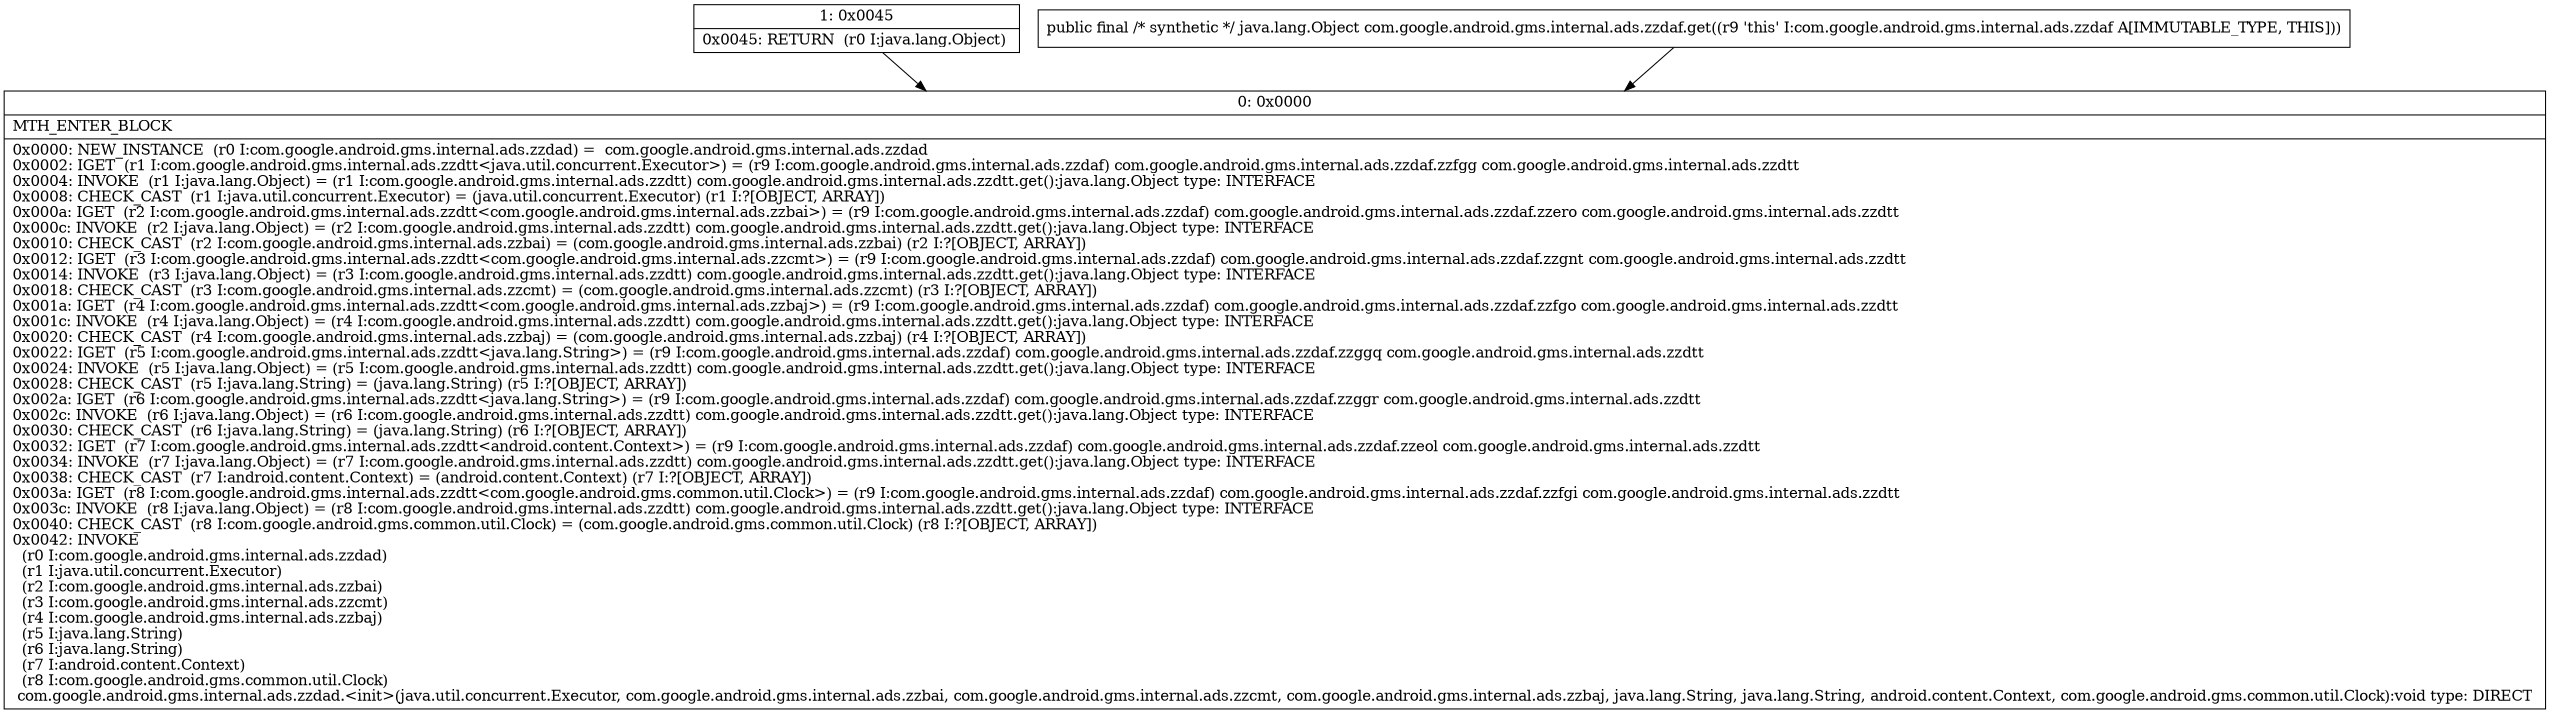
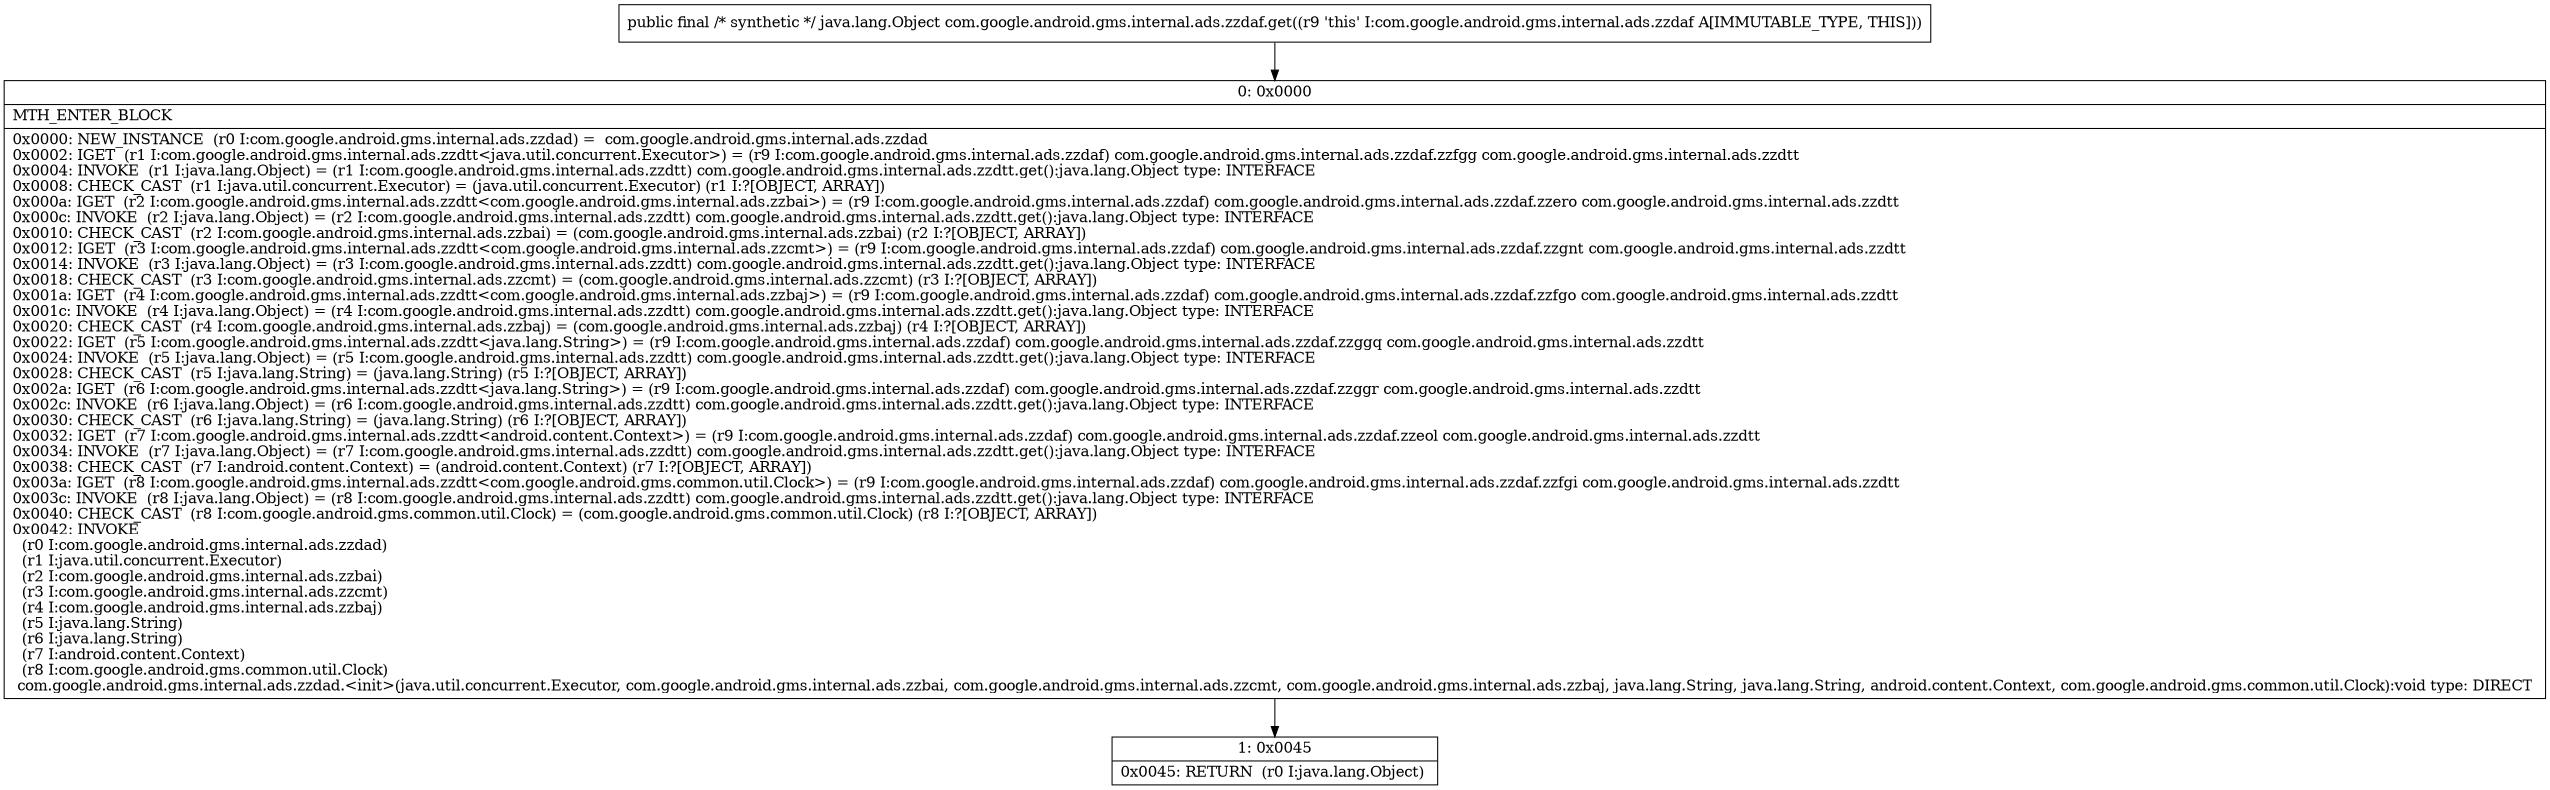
(900, 68) -> (1275, 713)
